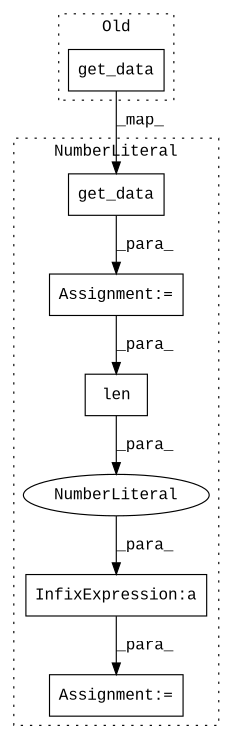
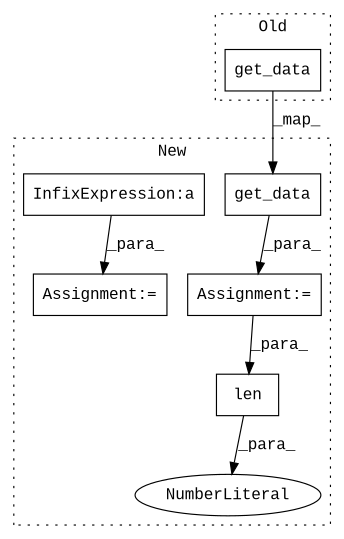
(116, 151) -> (172, 151)
(116, 539) -> none
